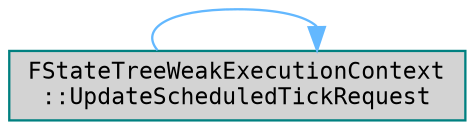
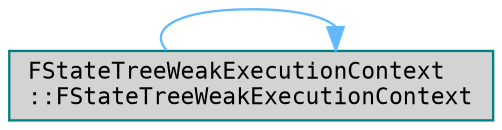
(237, 86) -> (251, 86)
